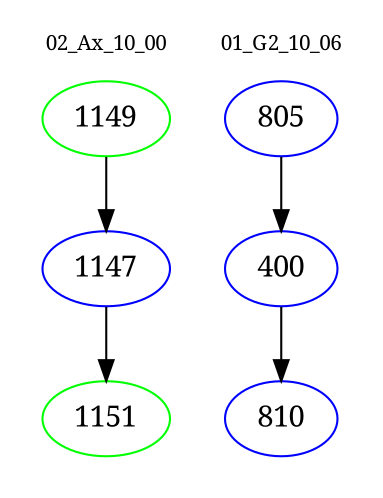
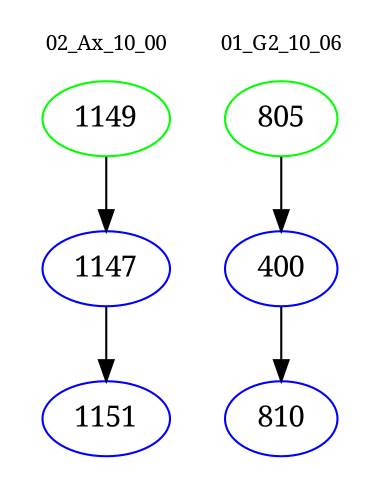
(281, 119) -> (281, 119)
(106, 419) -> (106, 419)
